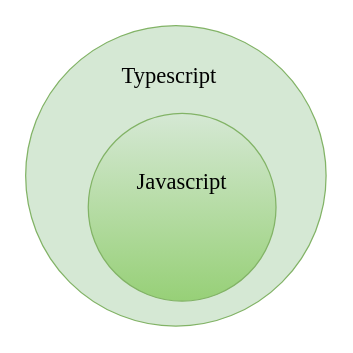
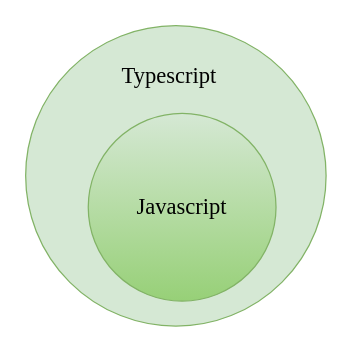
(182, 182) -> (182, 207)
